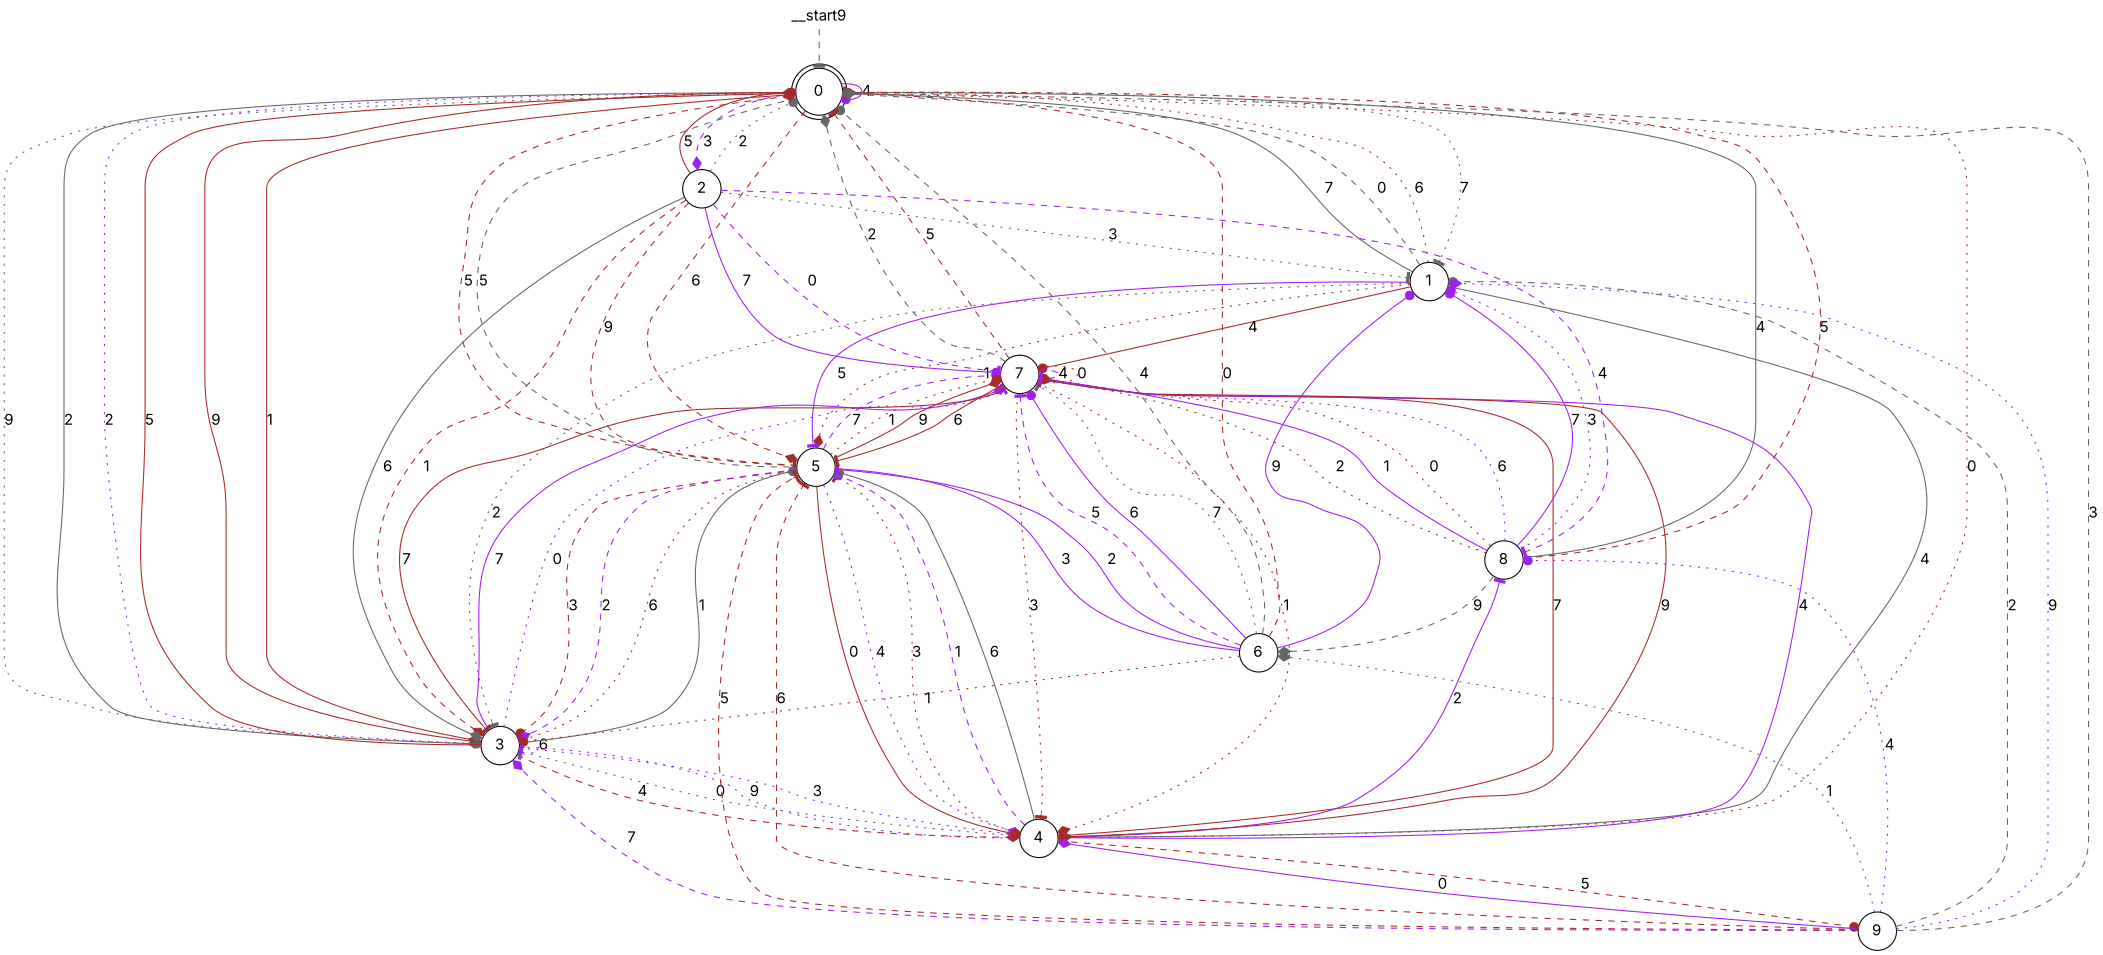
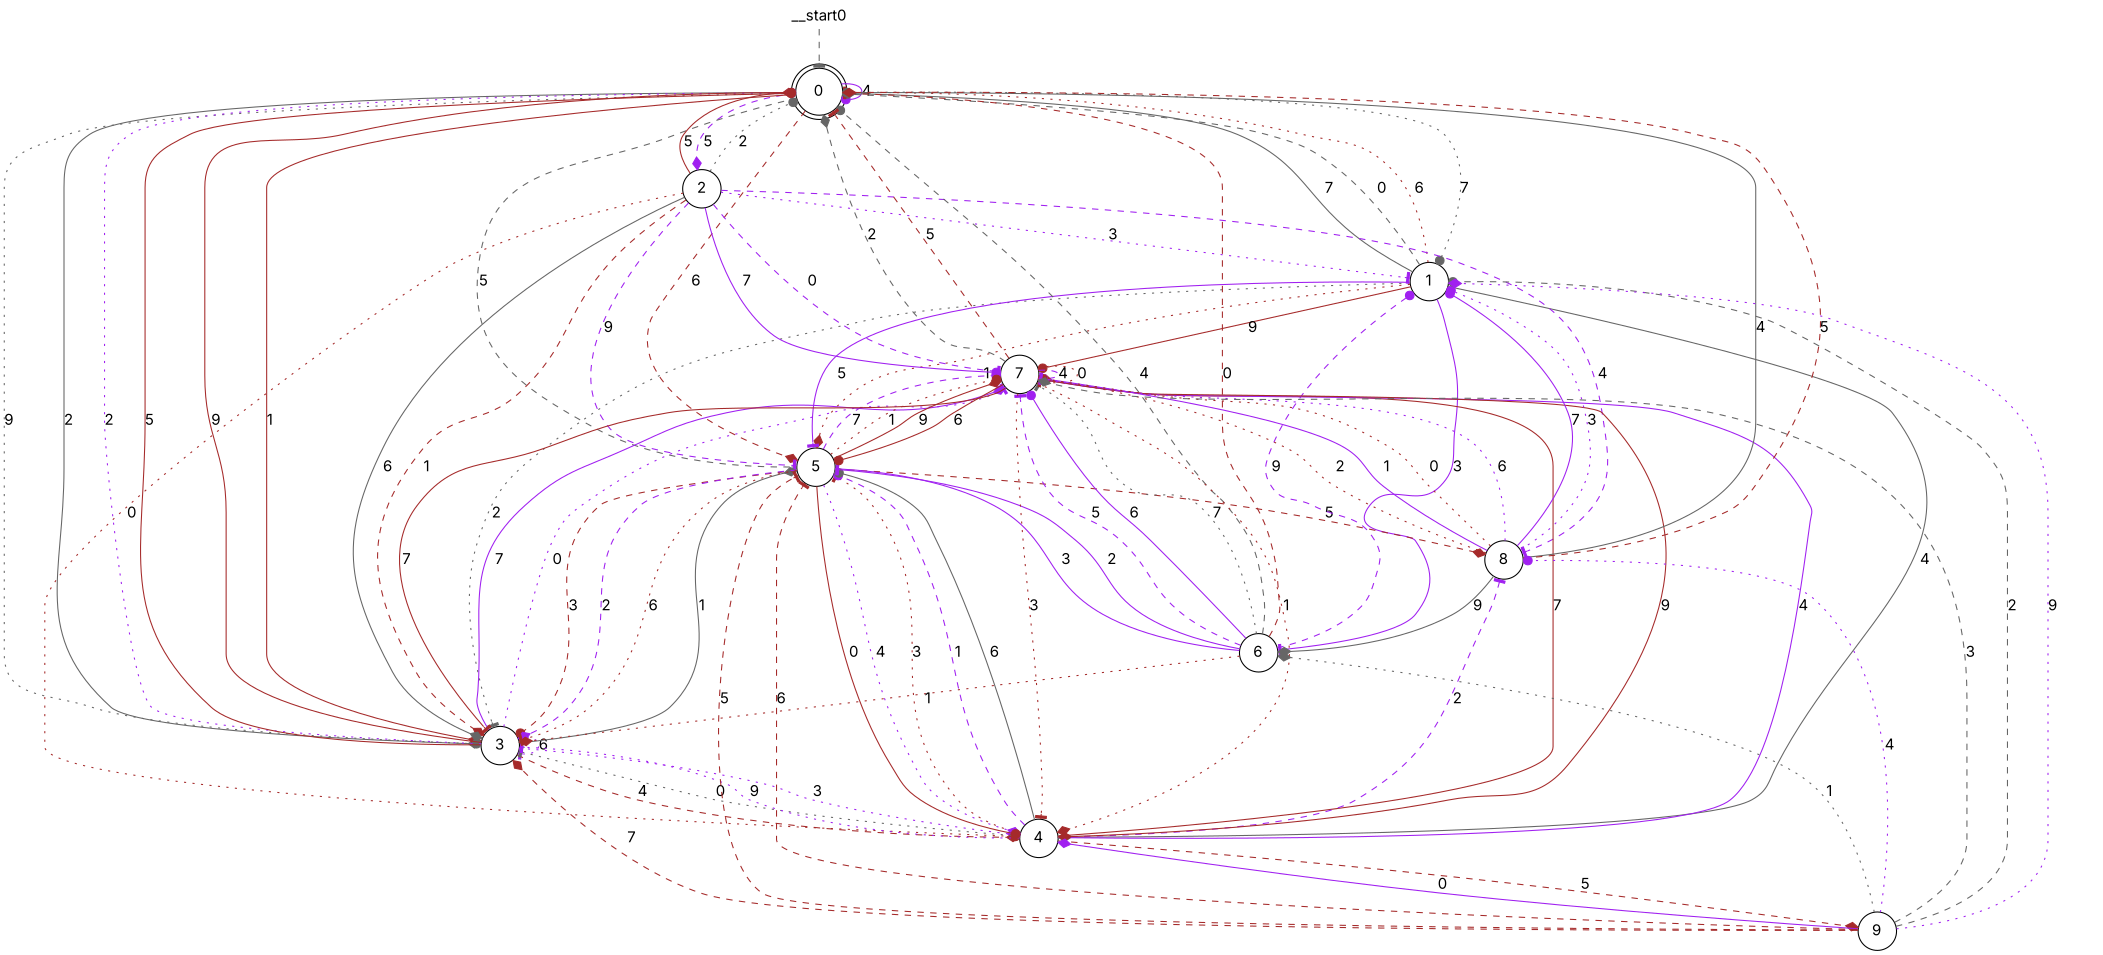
(819, 17) -> (819, 17)
(1212, 99) -> (1377, 114)
(1986, 129) -> (1720, 415)
(708, 142) -> (708, 142)
(1063, 235) -> (1063, 235)
(460, 291) -> (1108, 490)
(1967, 301) -> (69, 759)
(1253, 328) -> (1253, 328)
(594, 397) -> (594, 397)
(925, 430) -> (925, 430)
(1288, 498) -> (1288, 498)
none -> (1365, 515)
(1401, 635) -> (1401, 635)
(698, 647) -> (698, 647)
(904, 696) -> (904, 696)
(1365, 794) -> (1365, 794)
(1452, 877) -> (1452, 877)
(1169, 924) -> (1169, 924)
